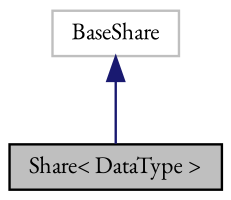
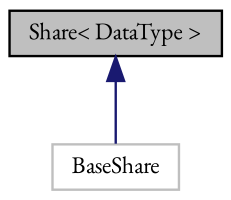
(116, 113) -> (116, 113)
